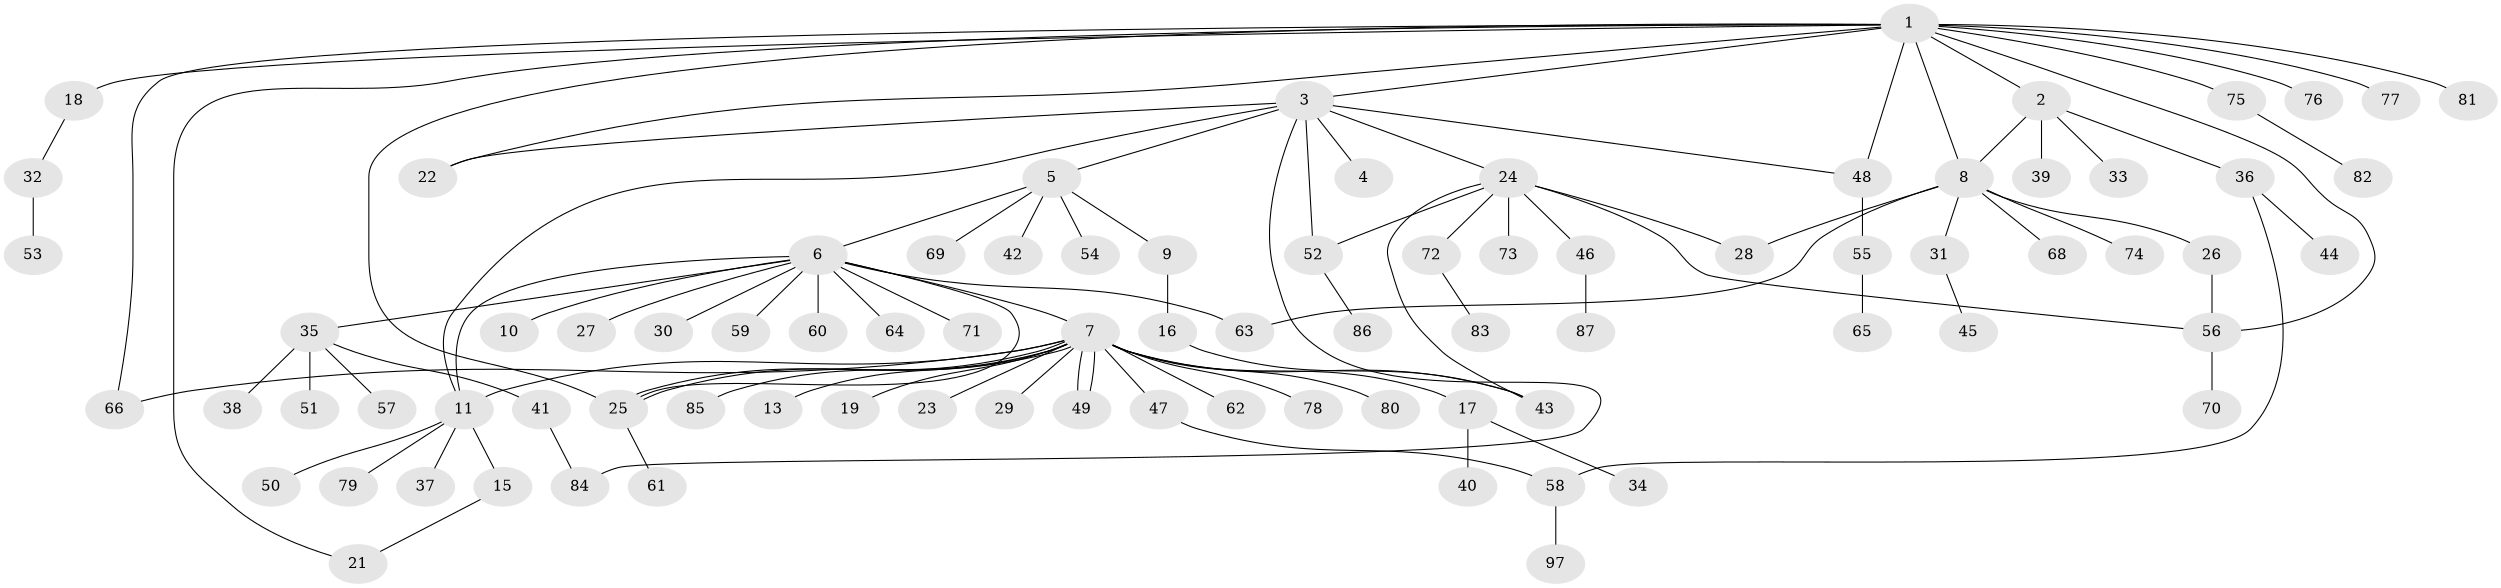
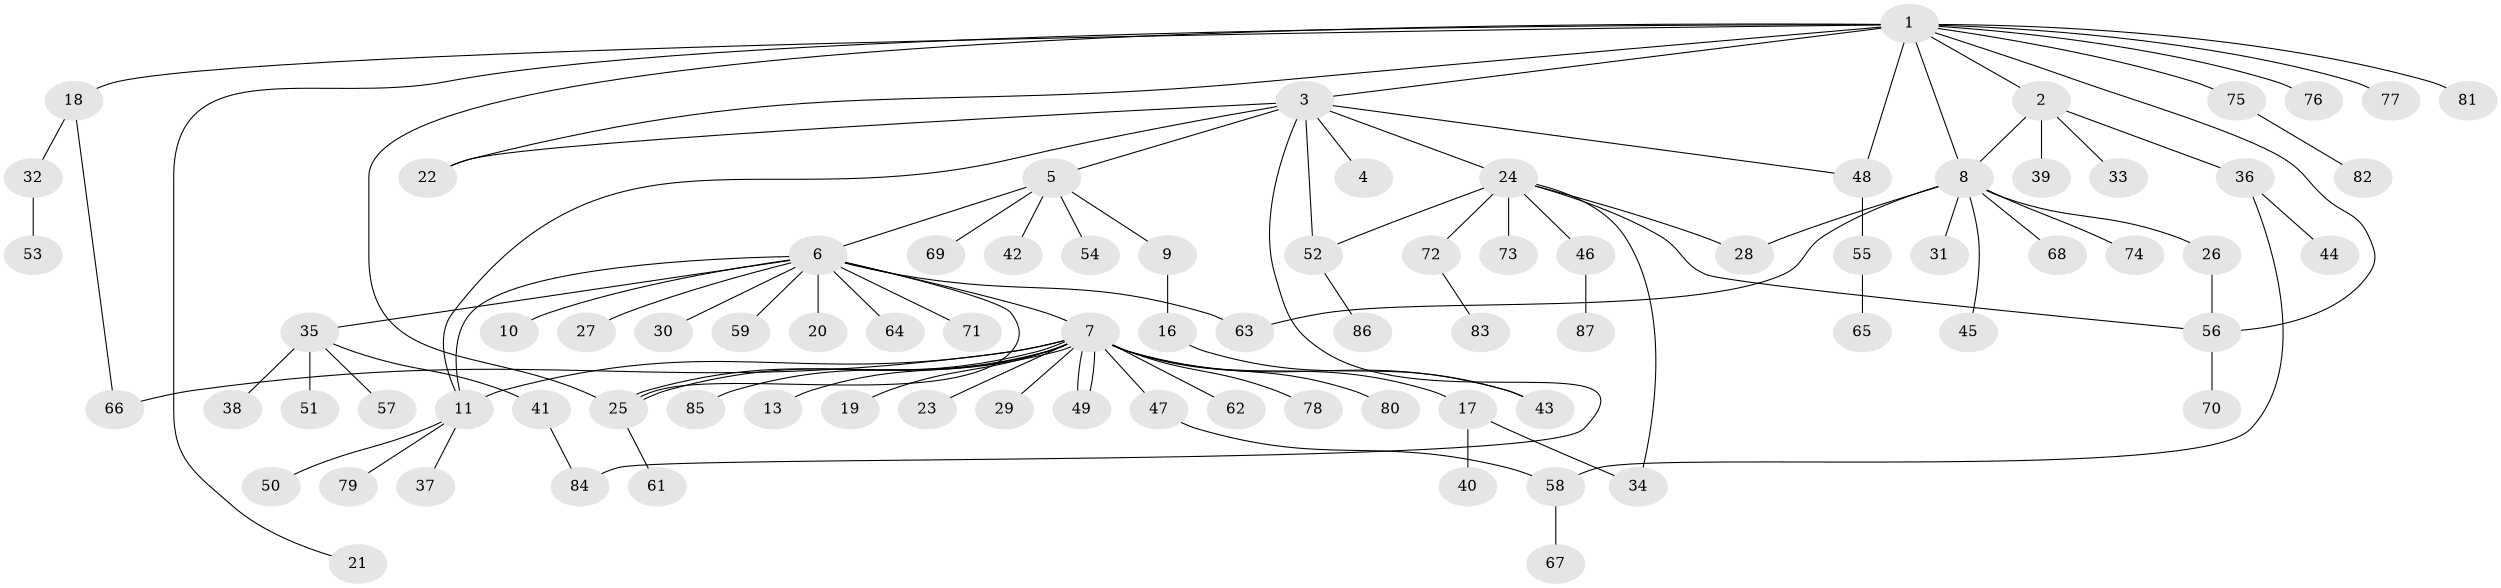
(859, 35) -> (94, 255)
(1399, 294) -> (1647, 289)
(1954, 294) -> (1979, 255)
(818, 332) -> (818, 332)
(503, 487) -> none
(1556, 564) -> (1556, 564)
